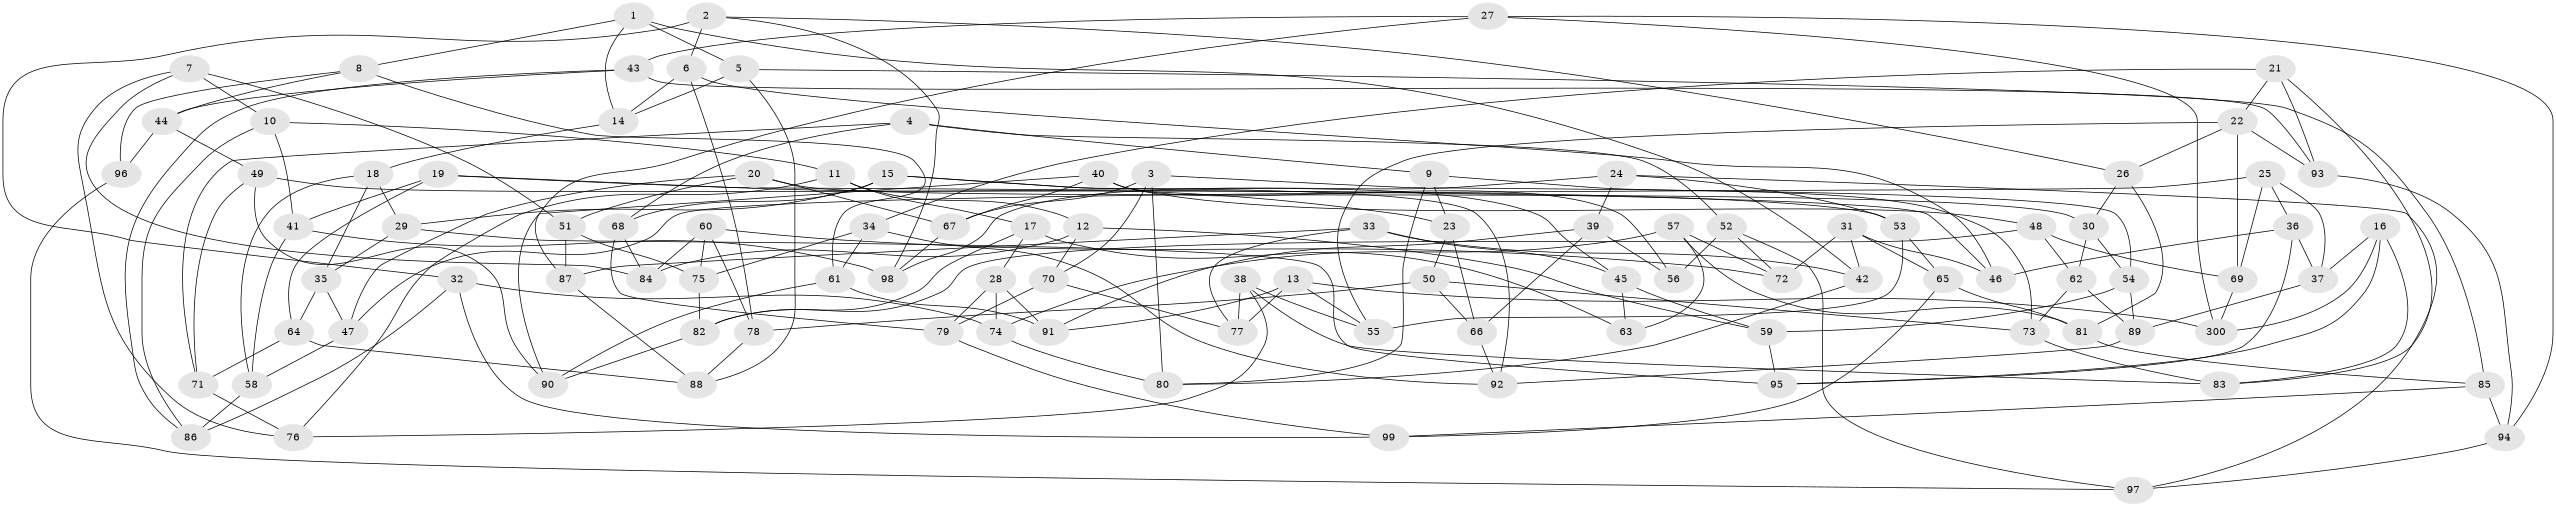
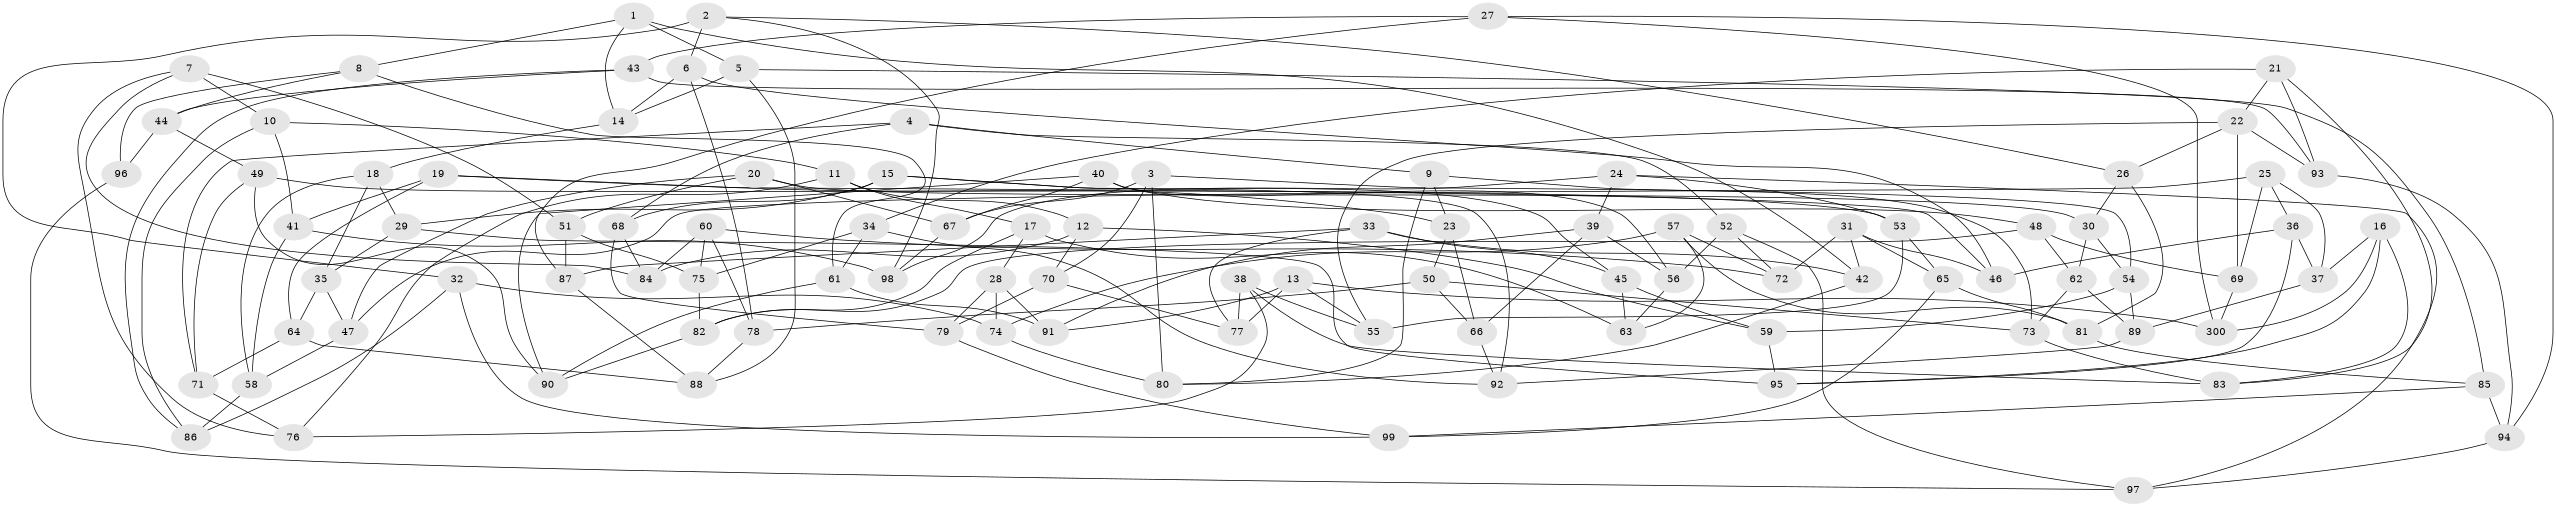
none -> (1646, 310)
